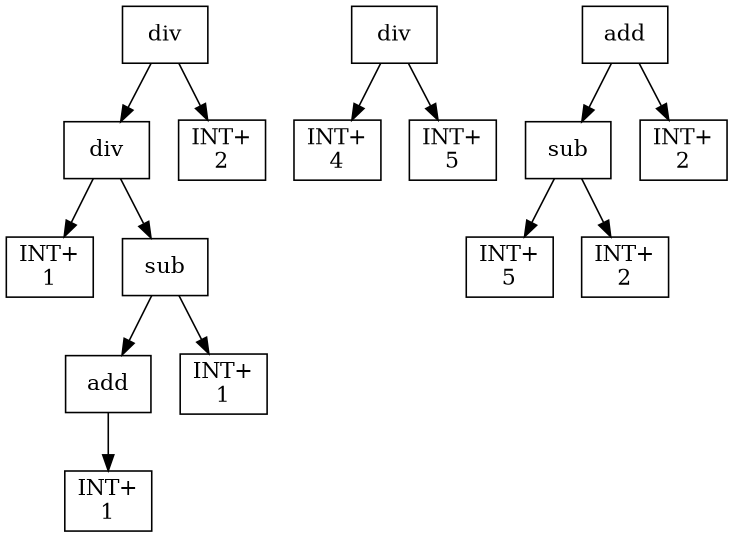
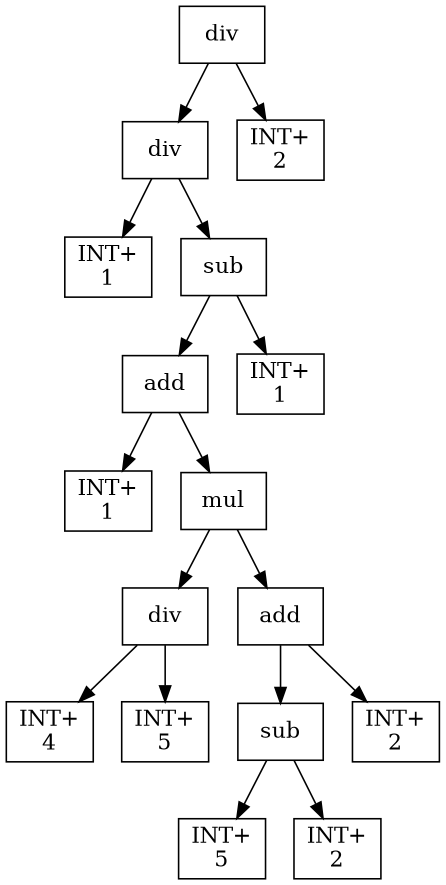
none -> (224, 501)
